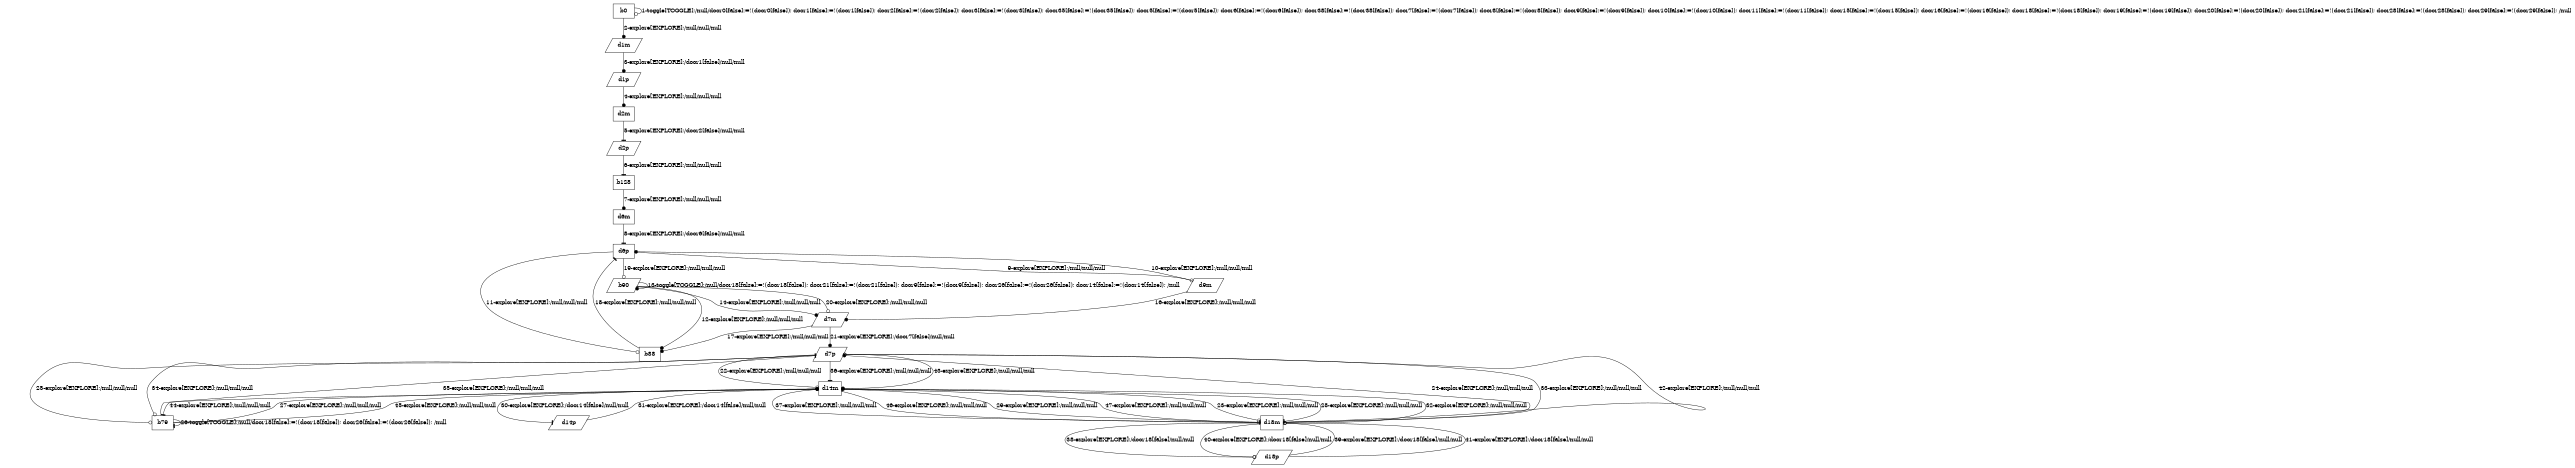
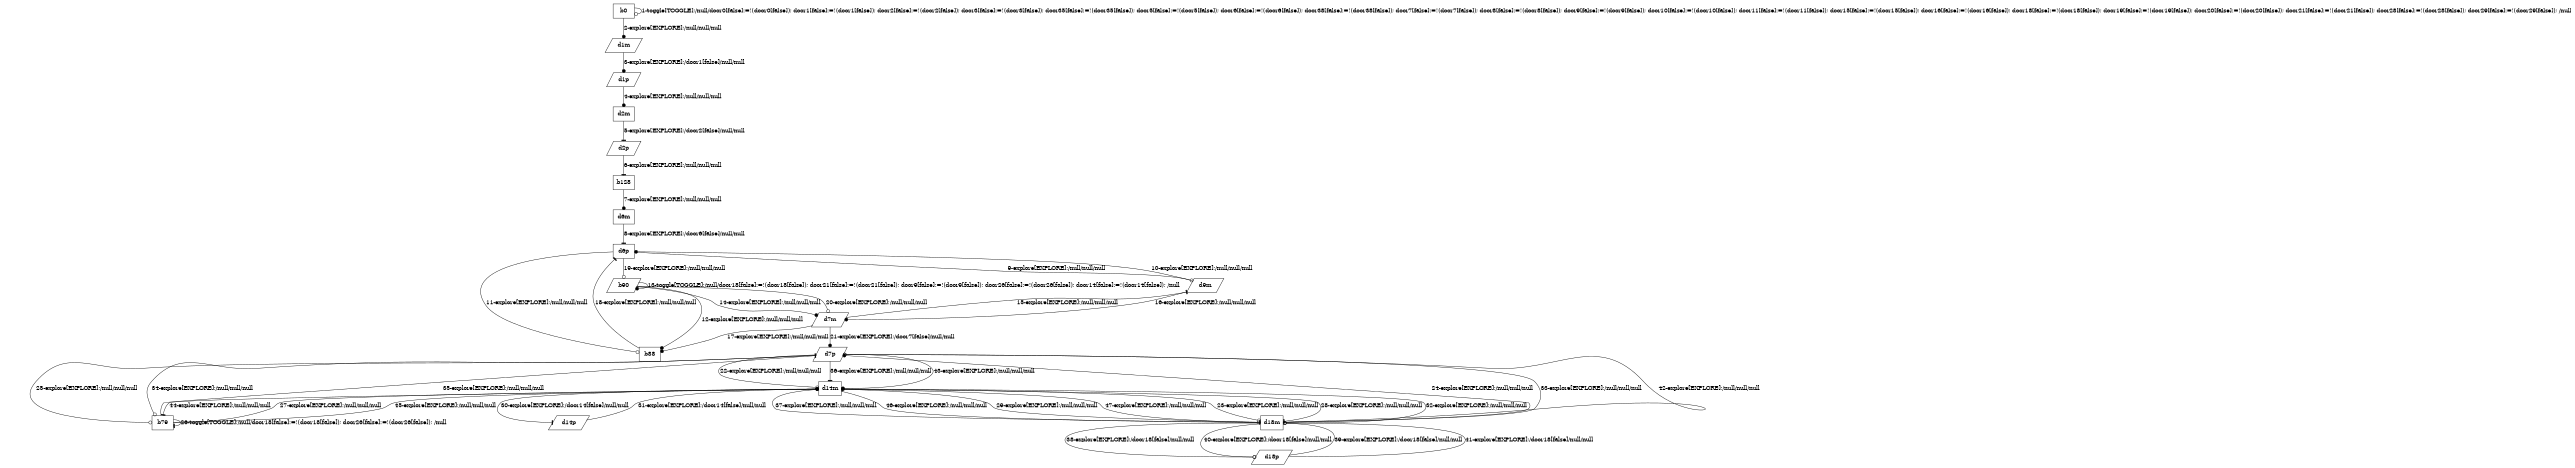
none -> (1015, 300)
